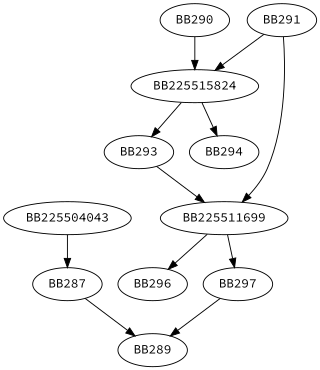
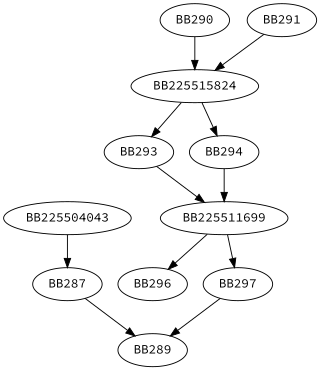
(281, 120) -> (224, 181)
